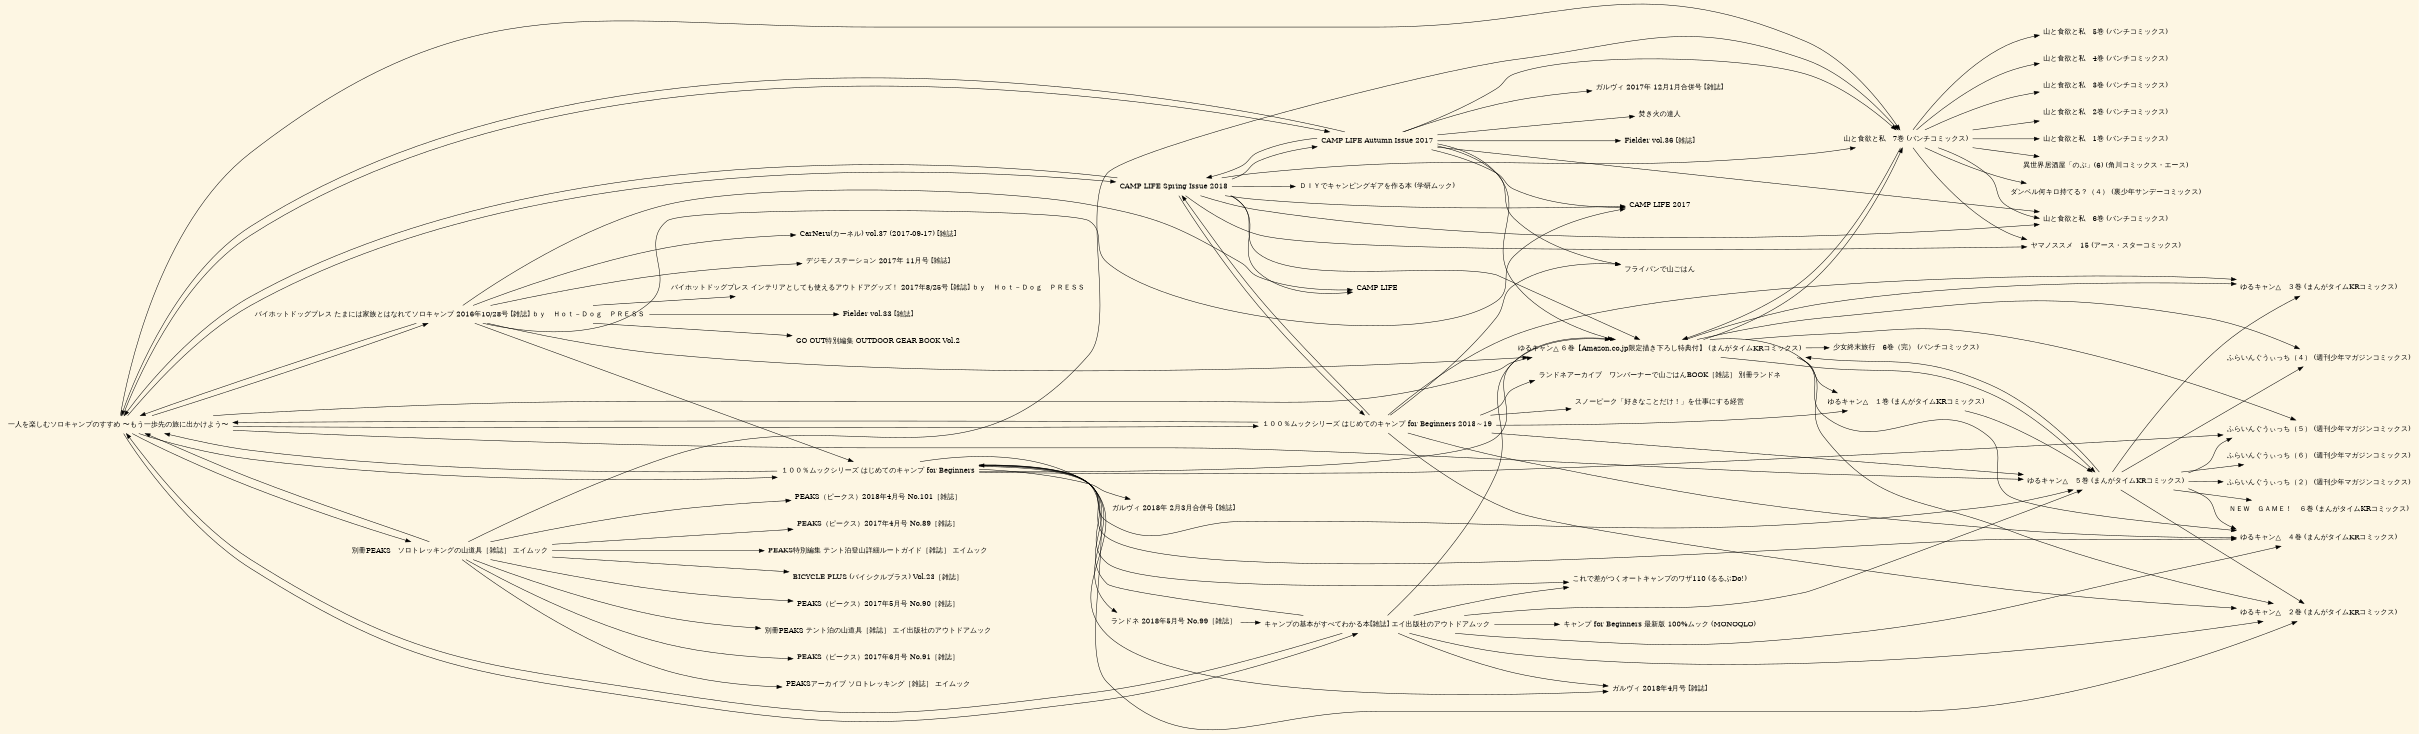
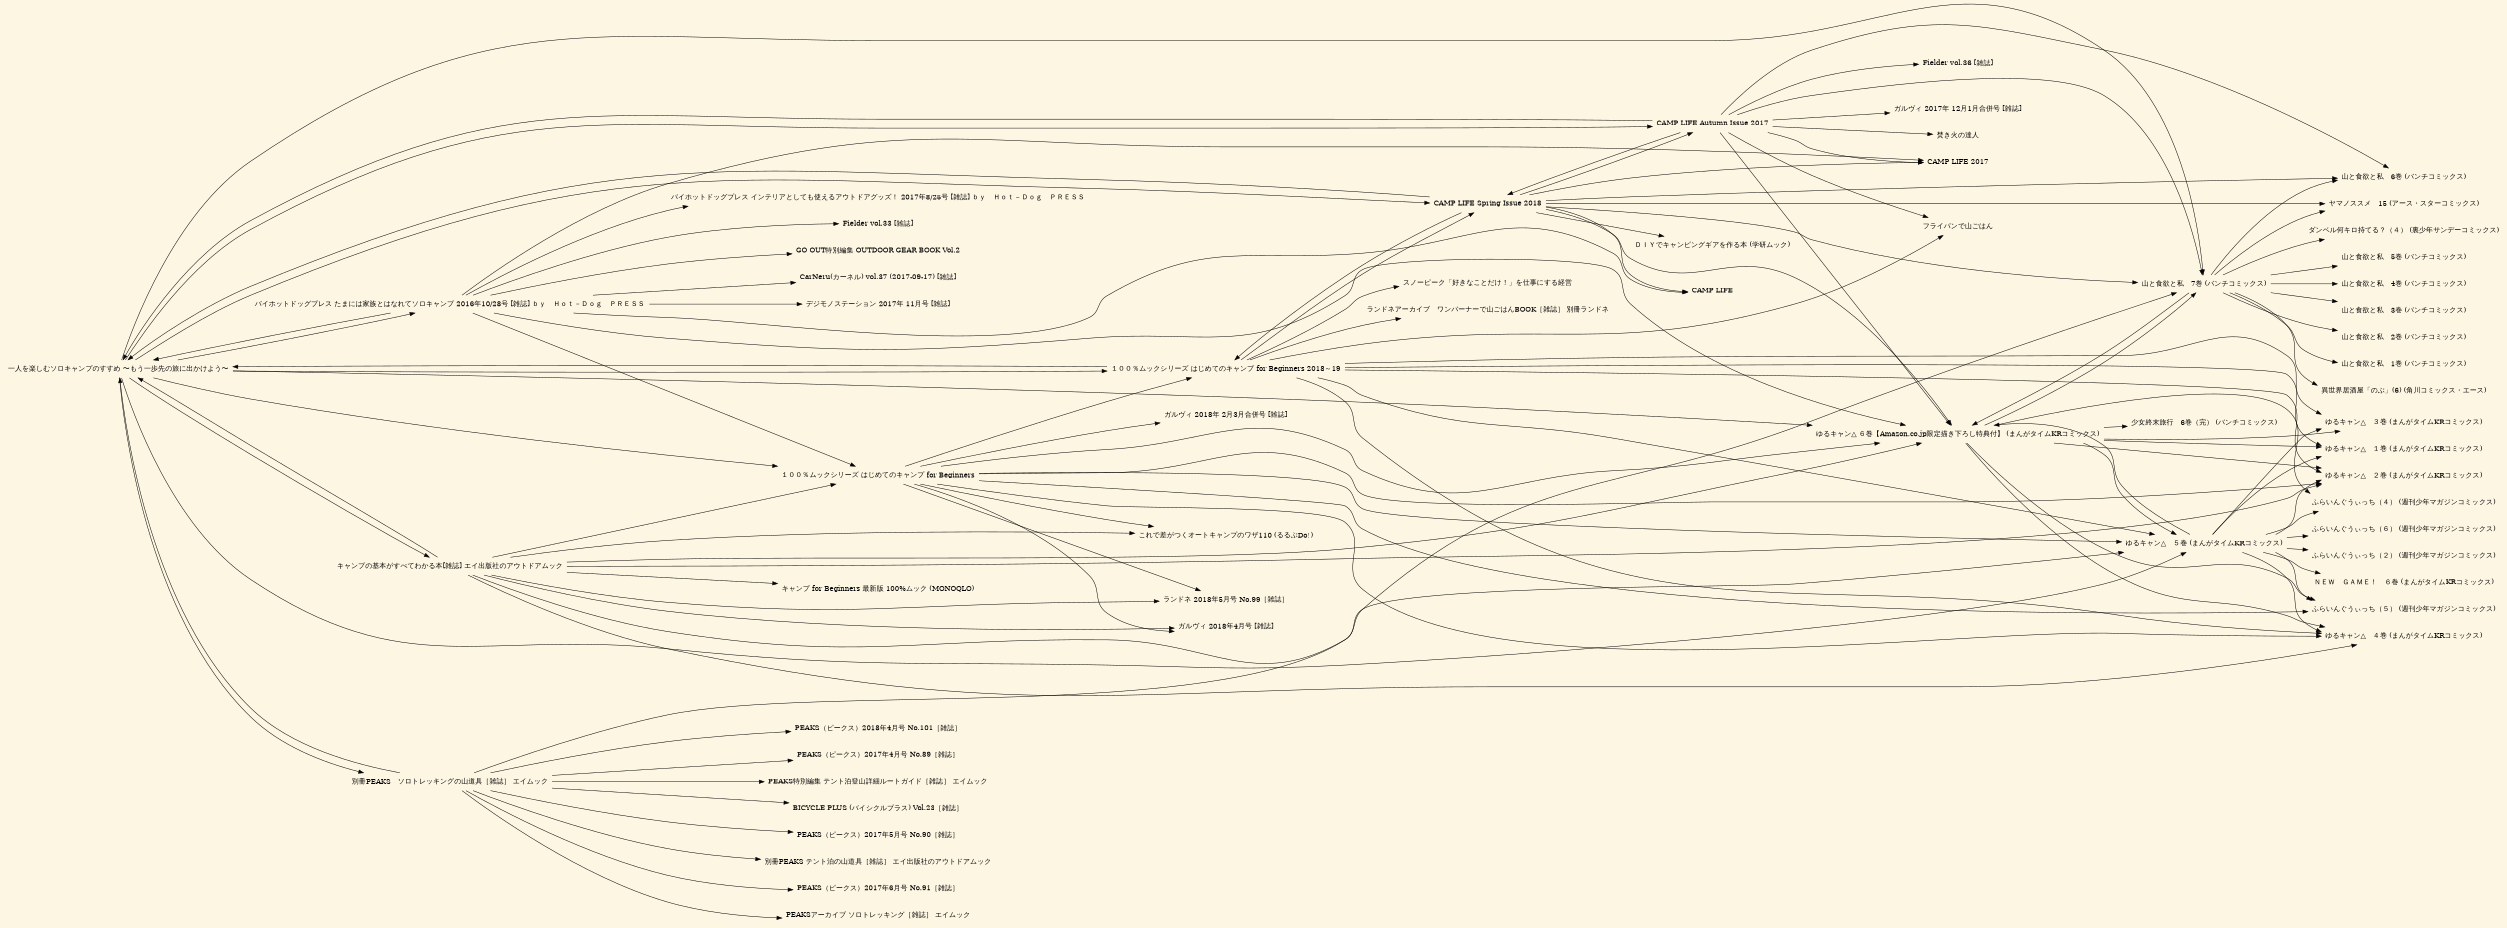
(2029, 435) -> (2257, 492)
(472, 468) -> (1045, 421)
(1248, 622) -> (822, 609)
